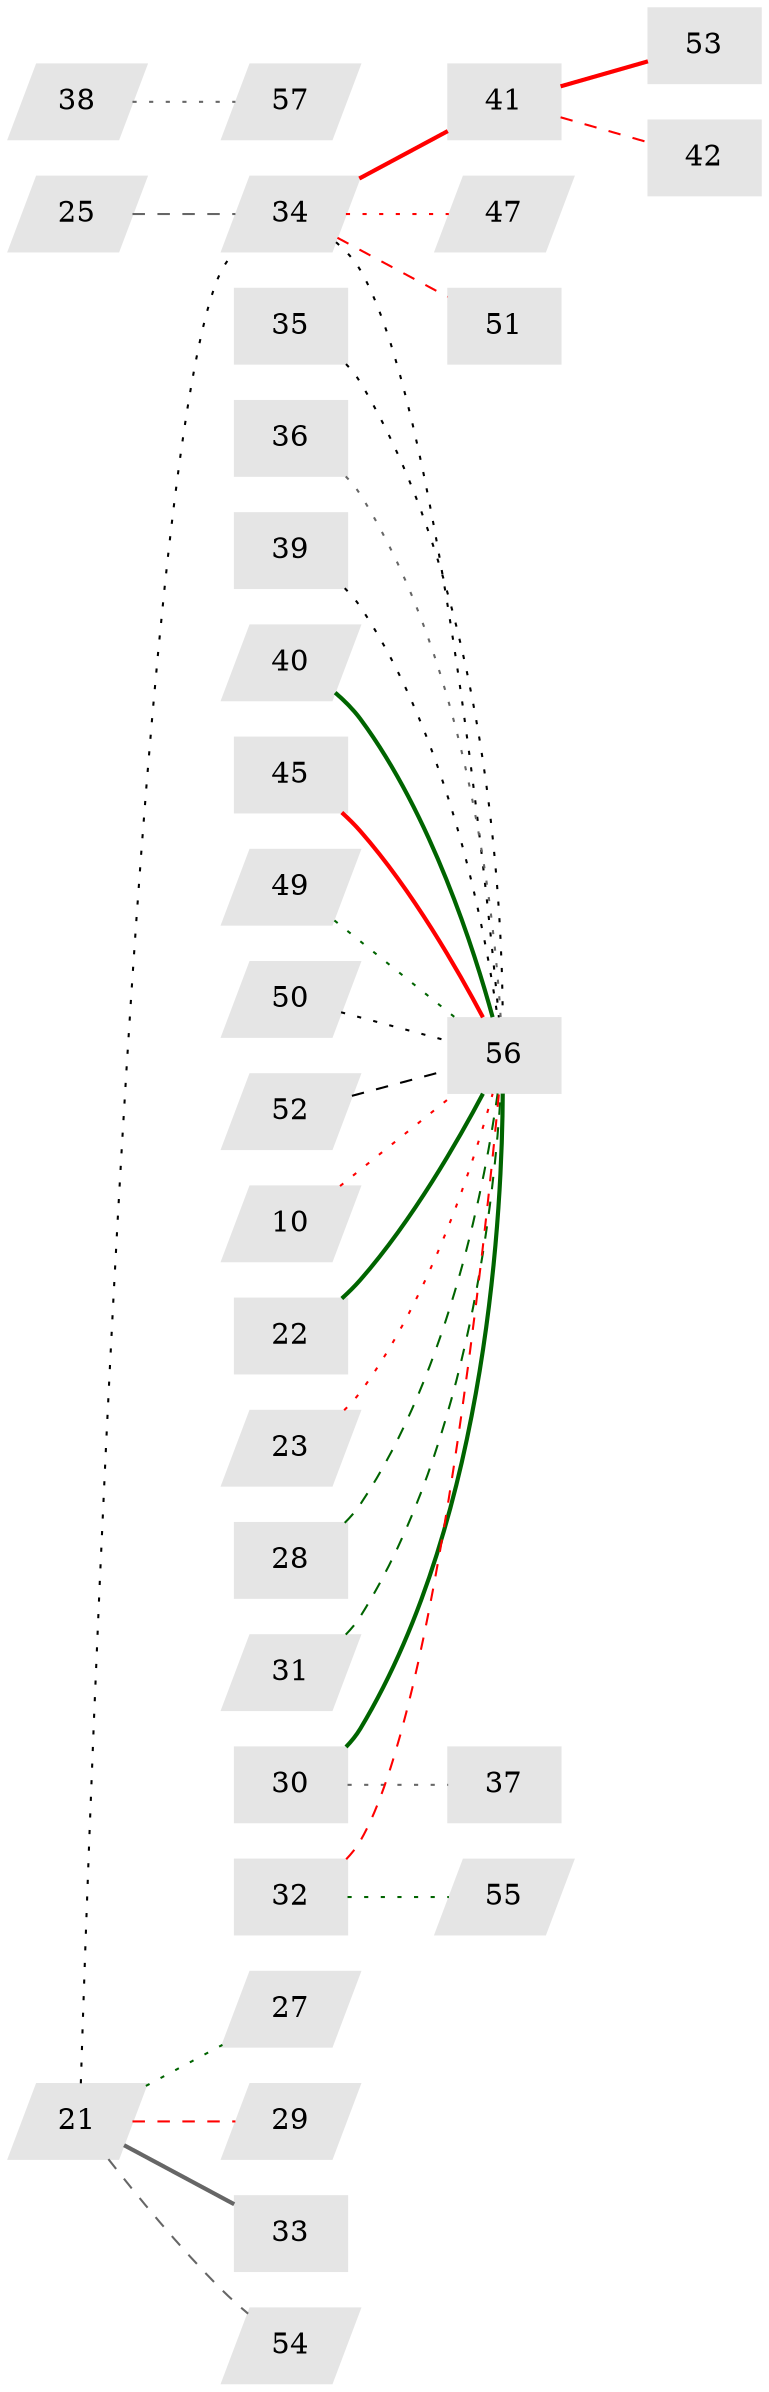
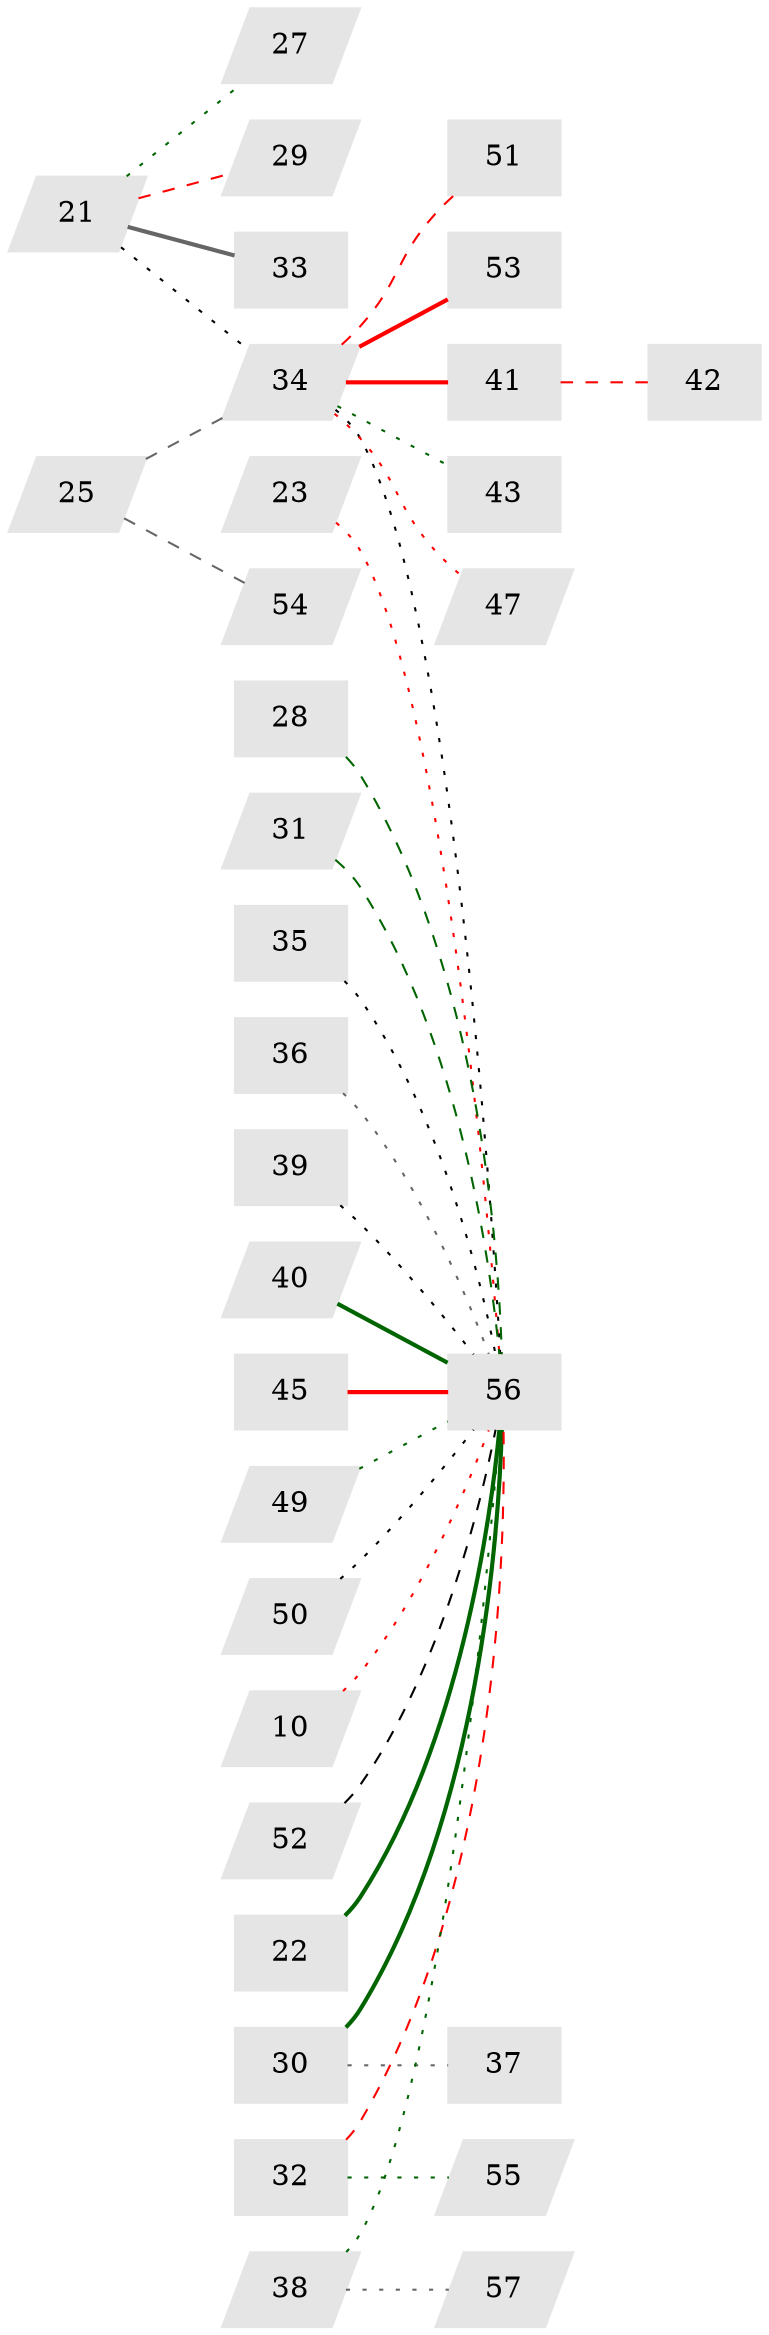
(604, 74) -> (404, 323)
none -> (504, 495)
none -> (425, 2014)
(175, 2240) -> (184, 551)
